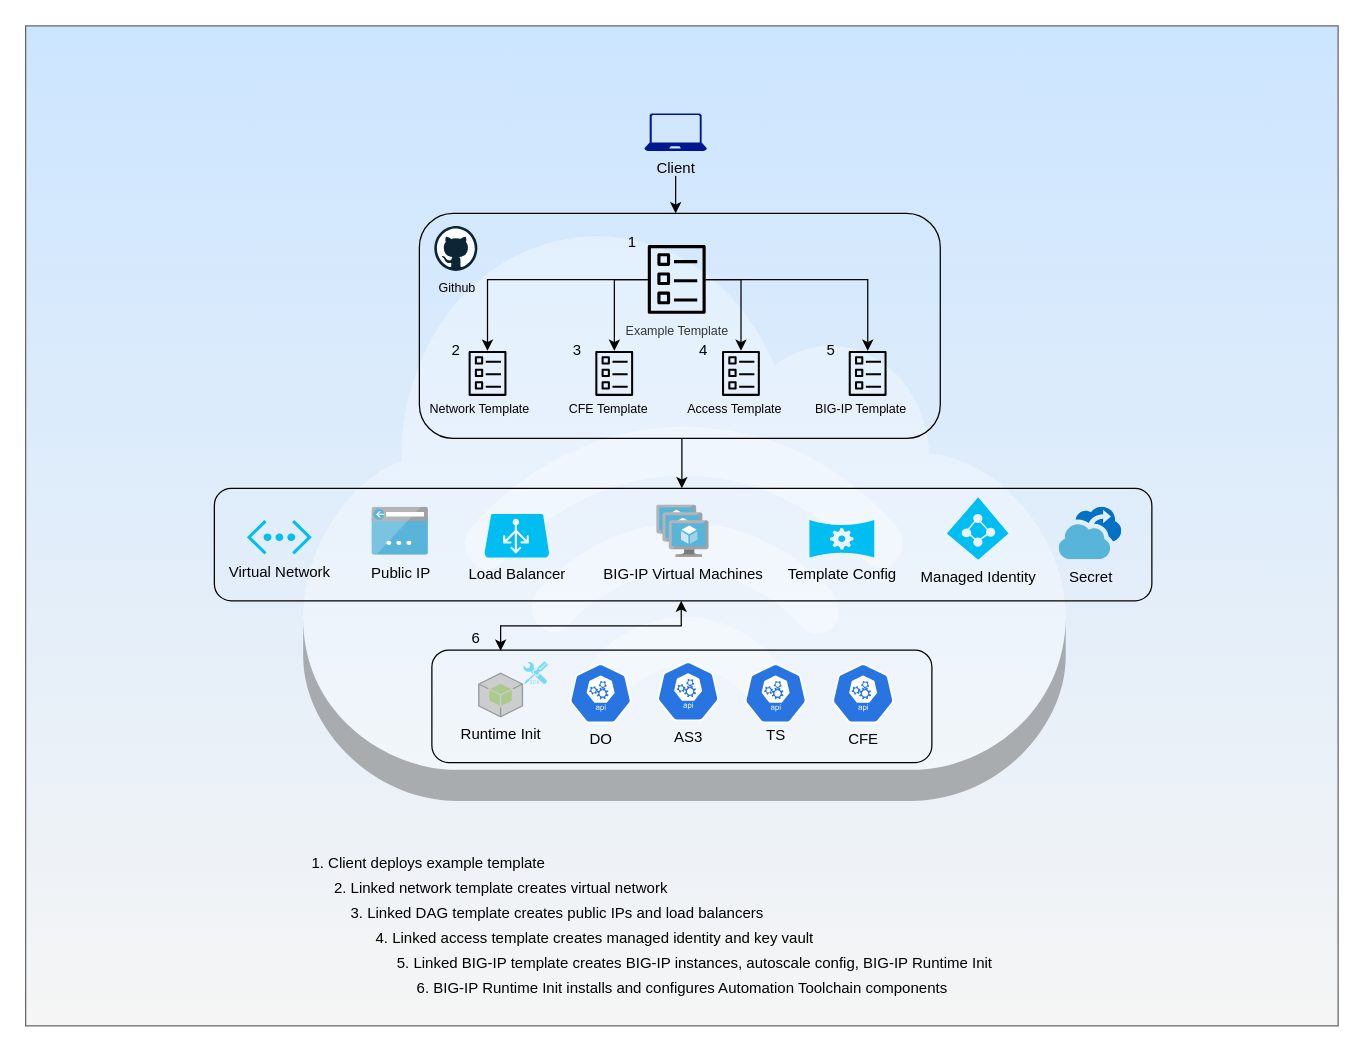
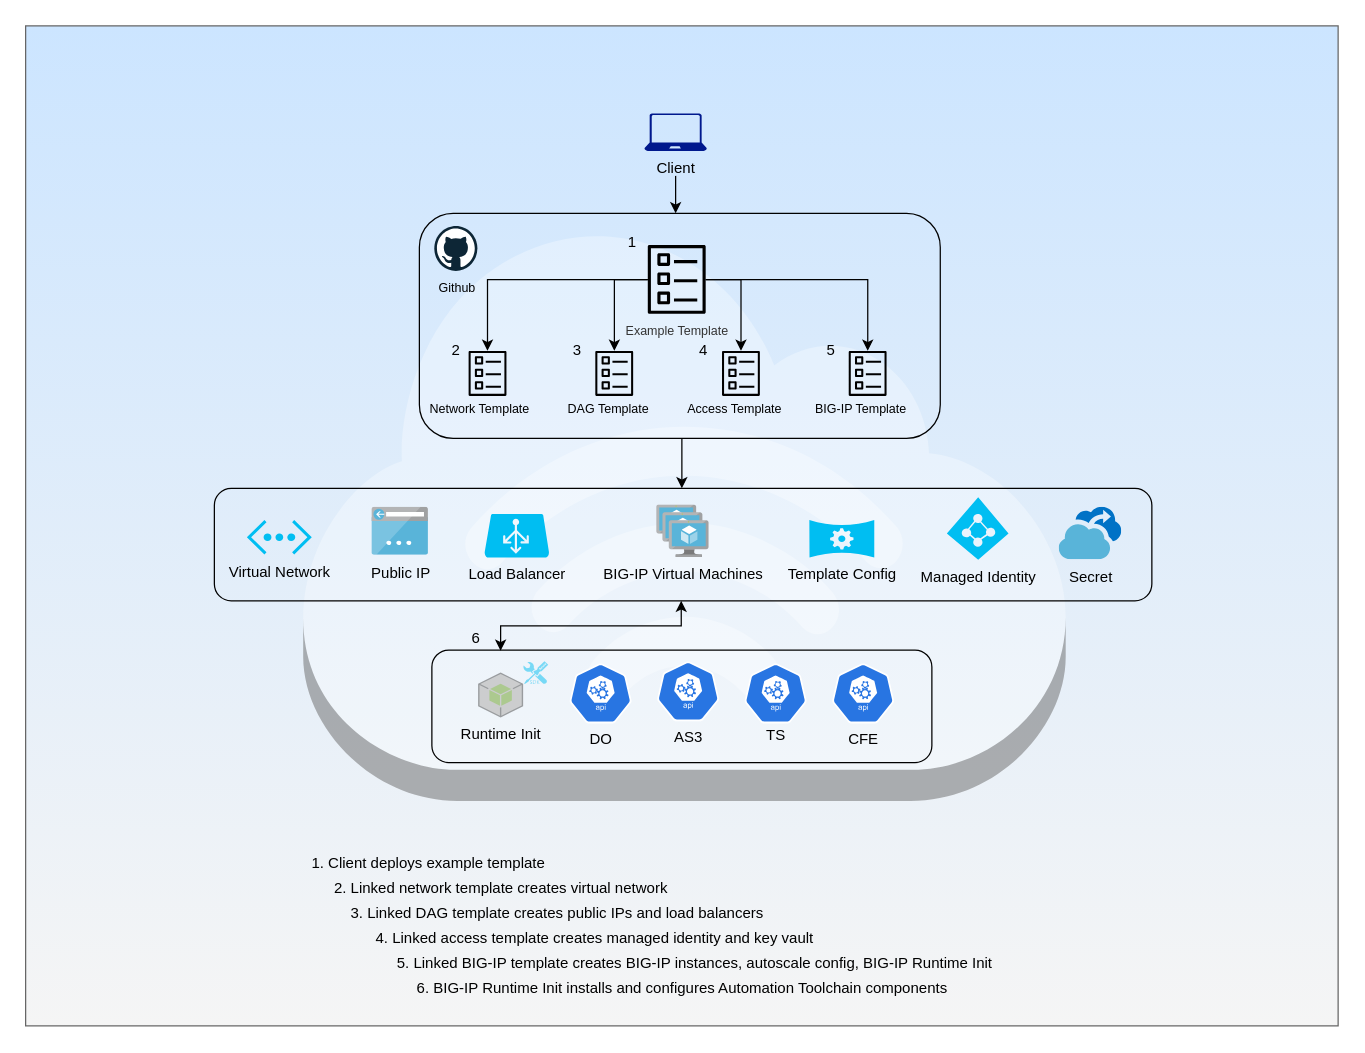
(609, 408) -> (609, 408)
